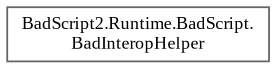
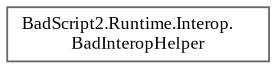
(138, 34) -> (138, 34)
